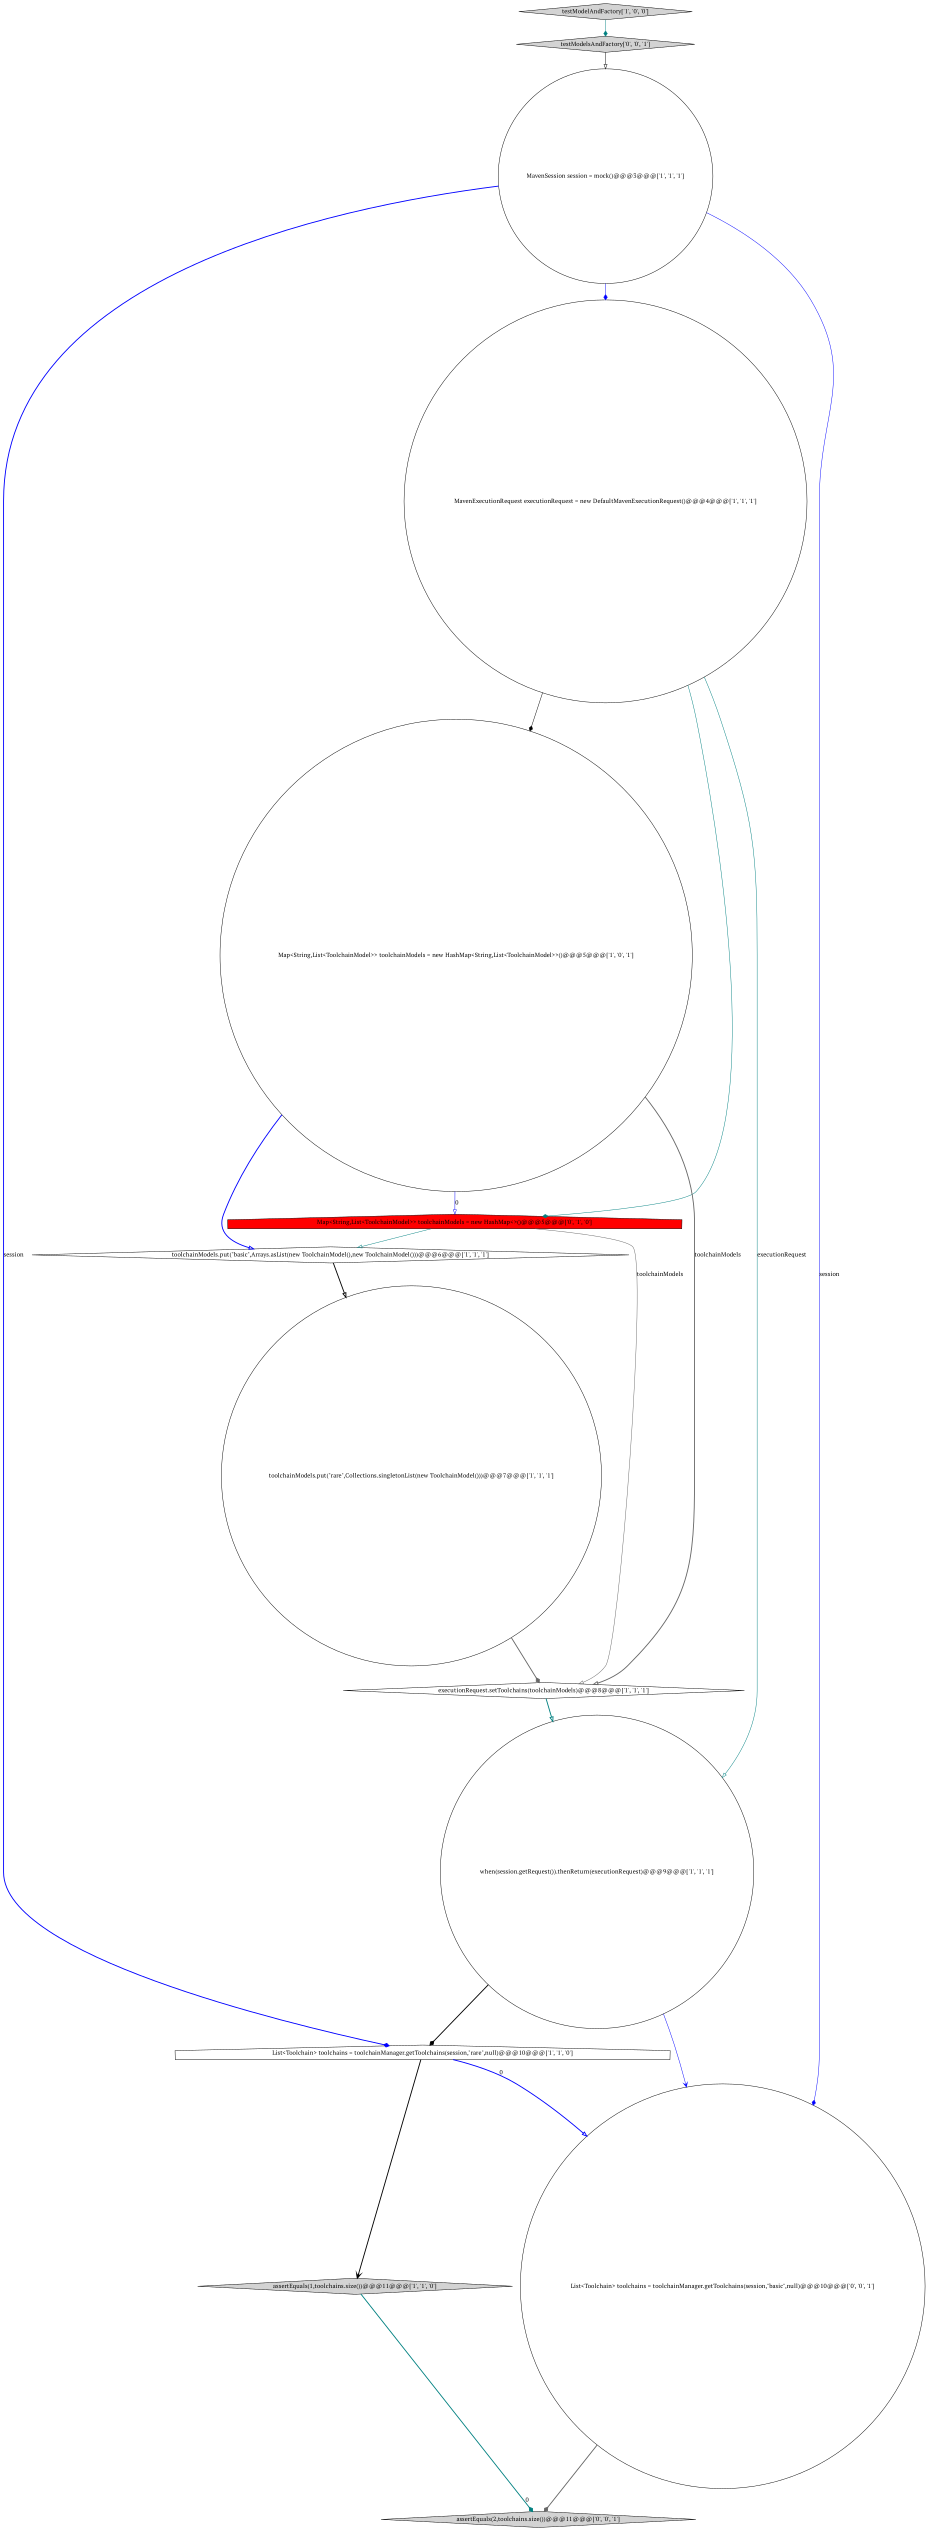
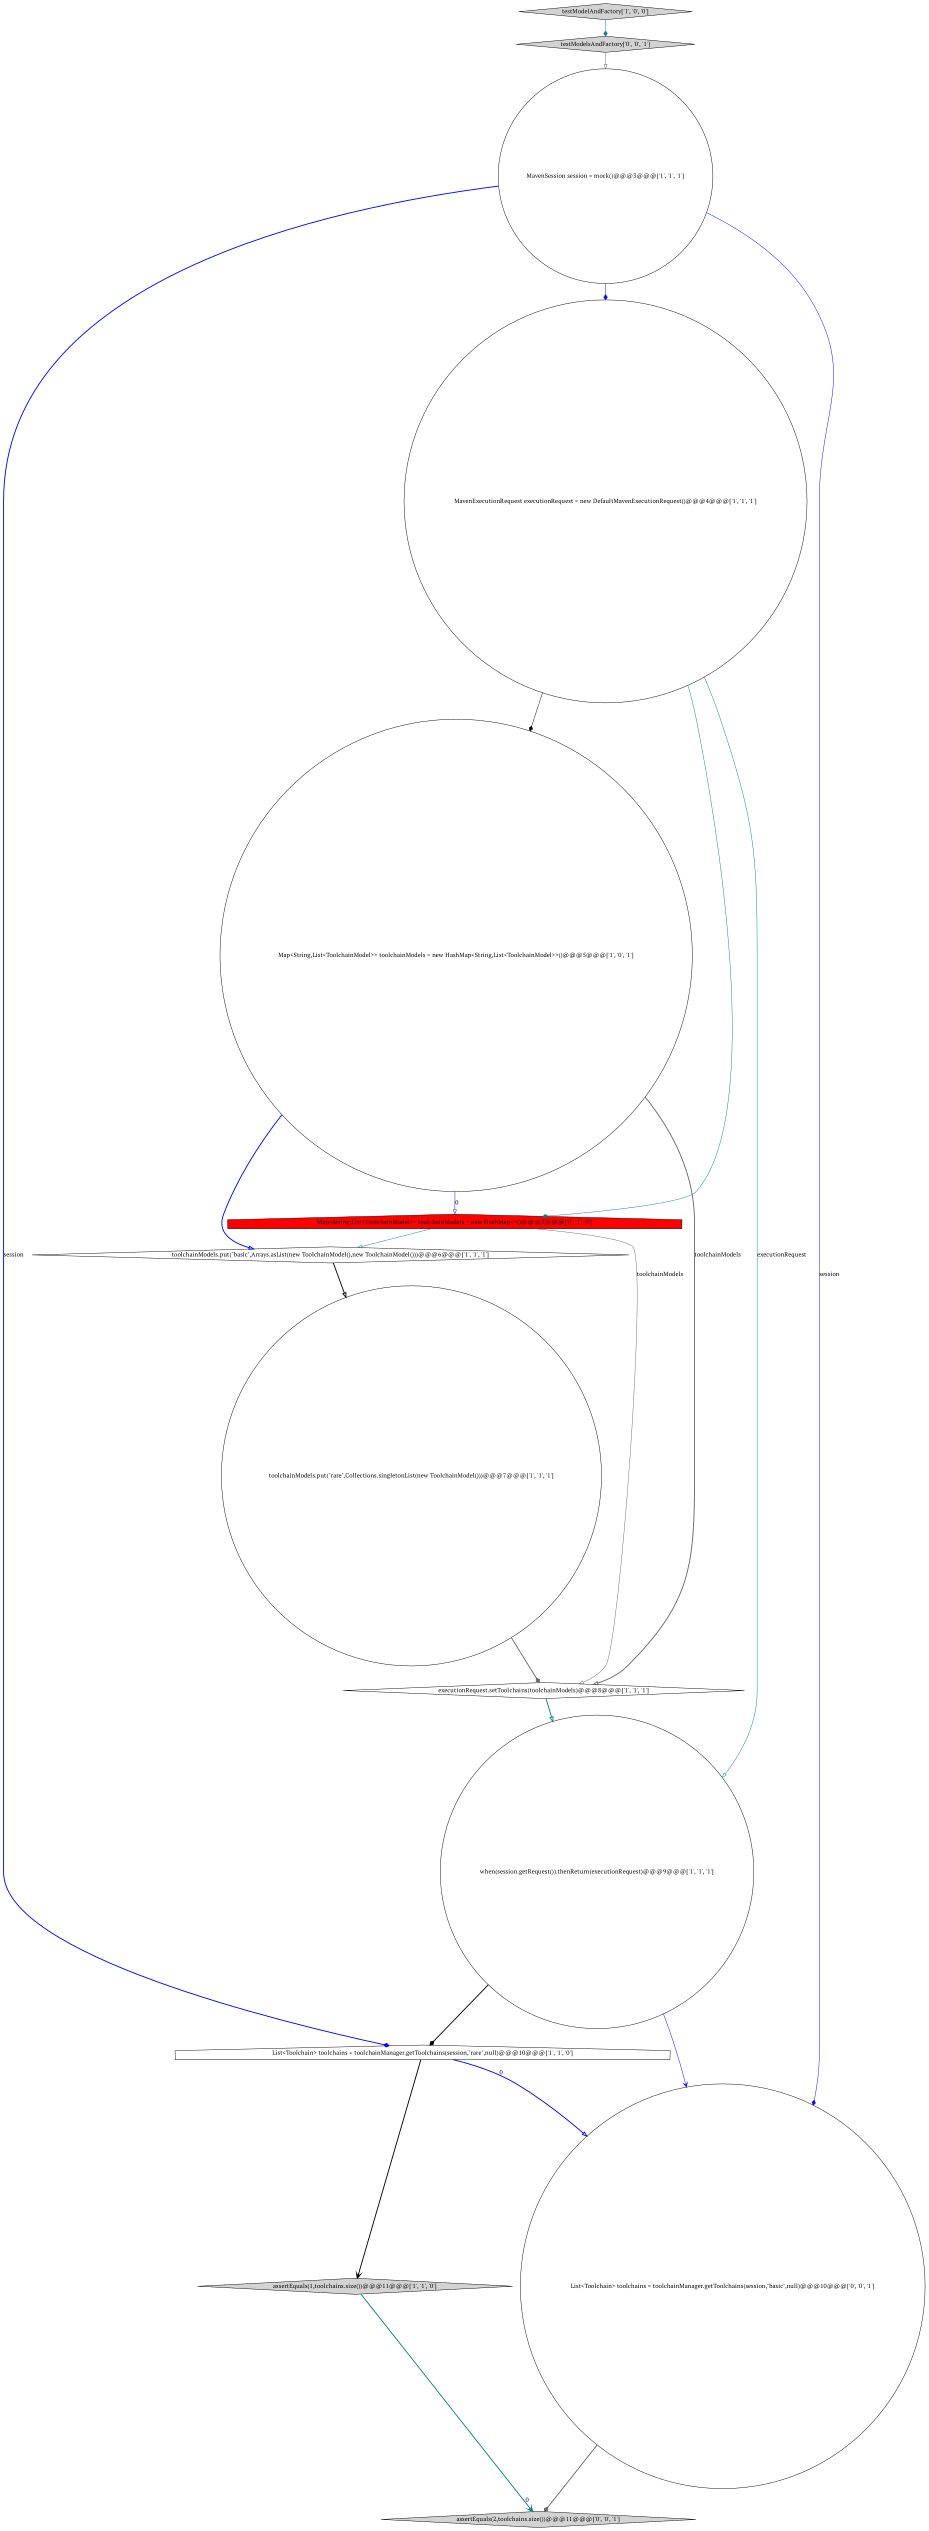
(606, 58) -> (606, 58)
(445, 2401) -> (445, 2401)
